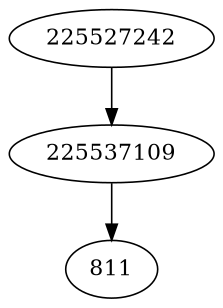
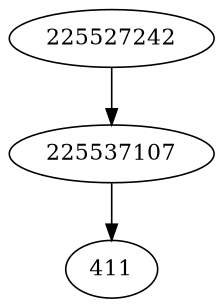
(112, 154) -> (112, 154)
(112, 269) -> (112, 269)
